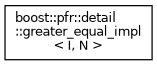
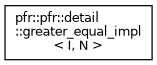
(79, 33) -> (79, 33)
